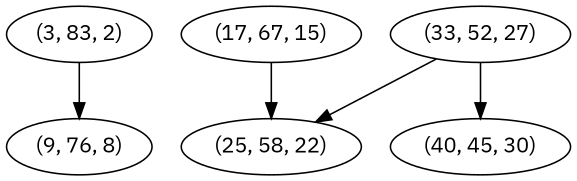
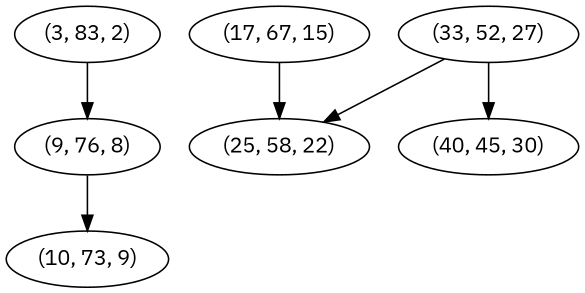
none -> (87, 259)
